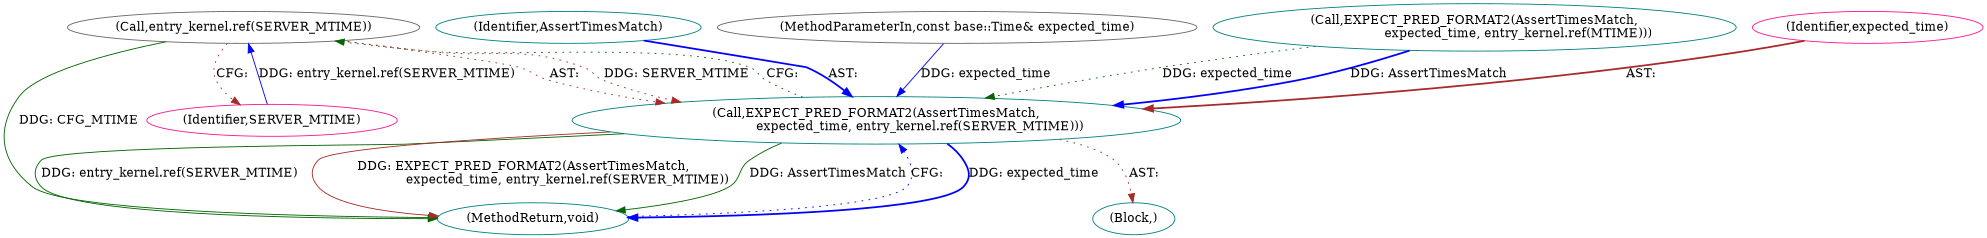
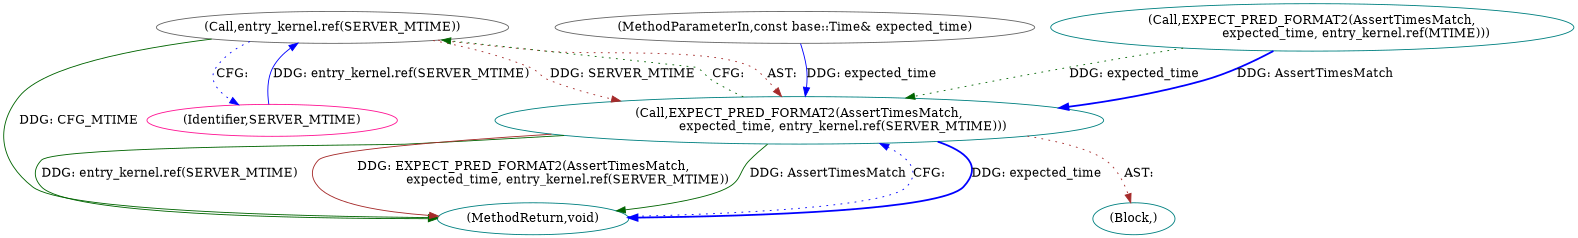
(568, 27) -> none
(1868, 27) -> none
(214, 73) -> (217, 66)
